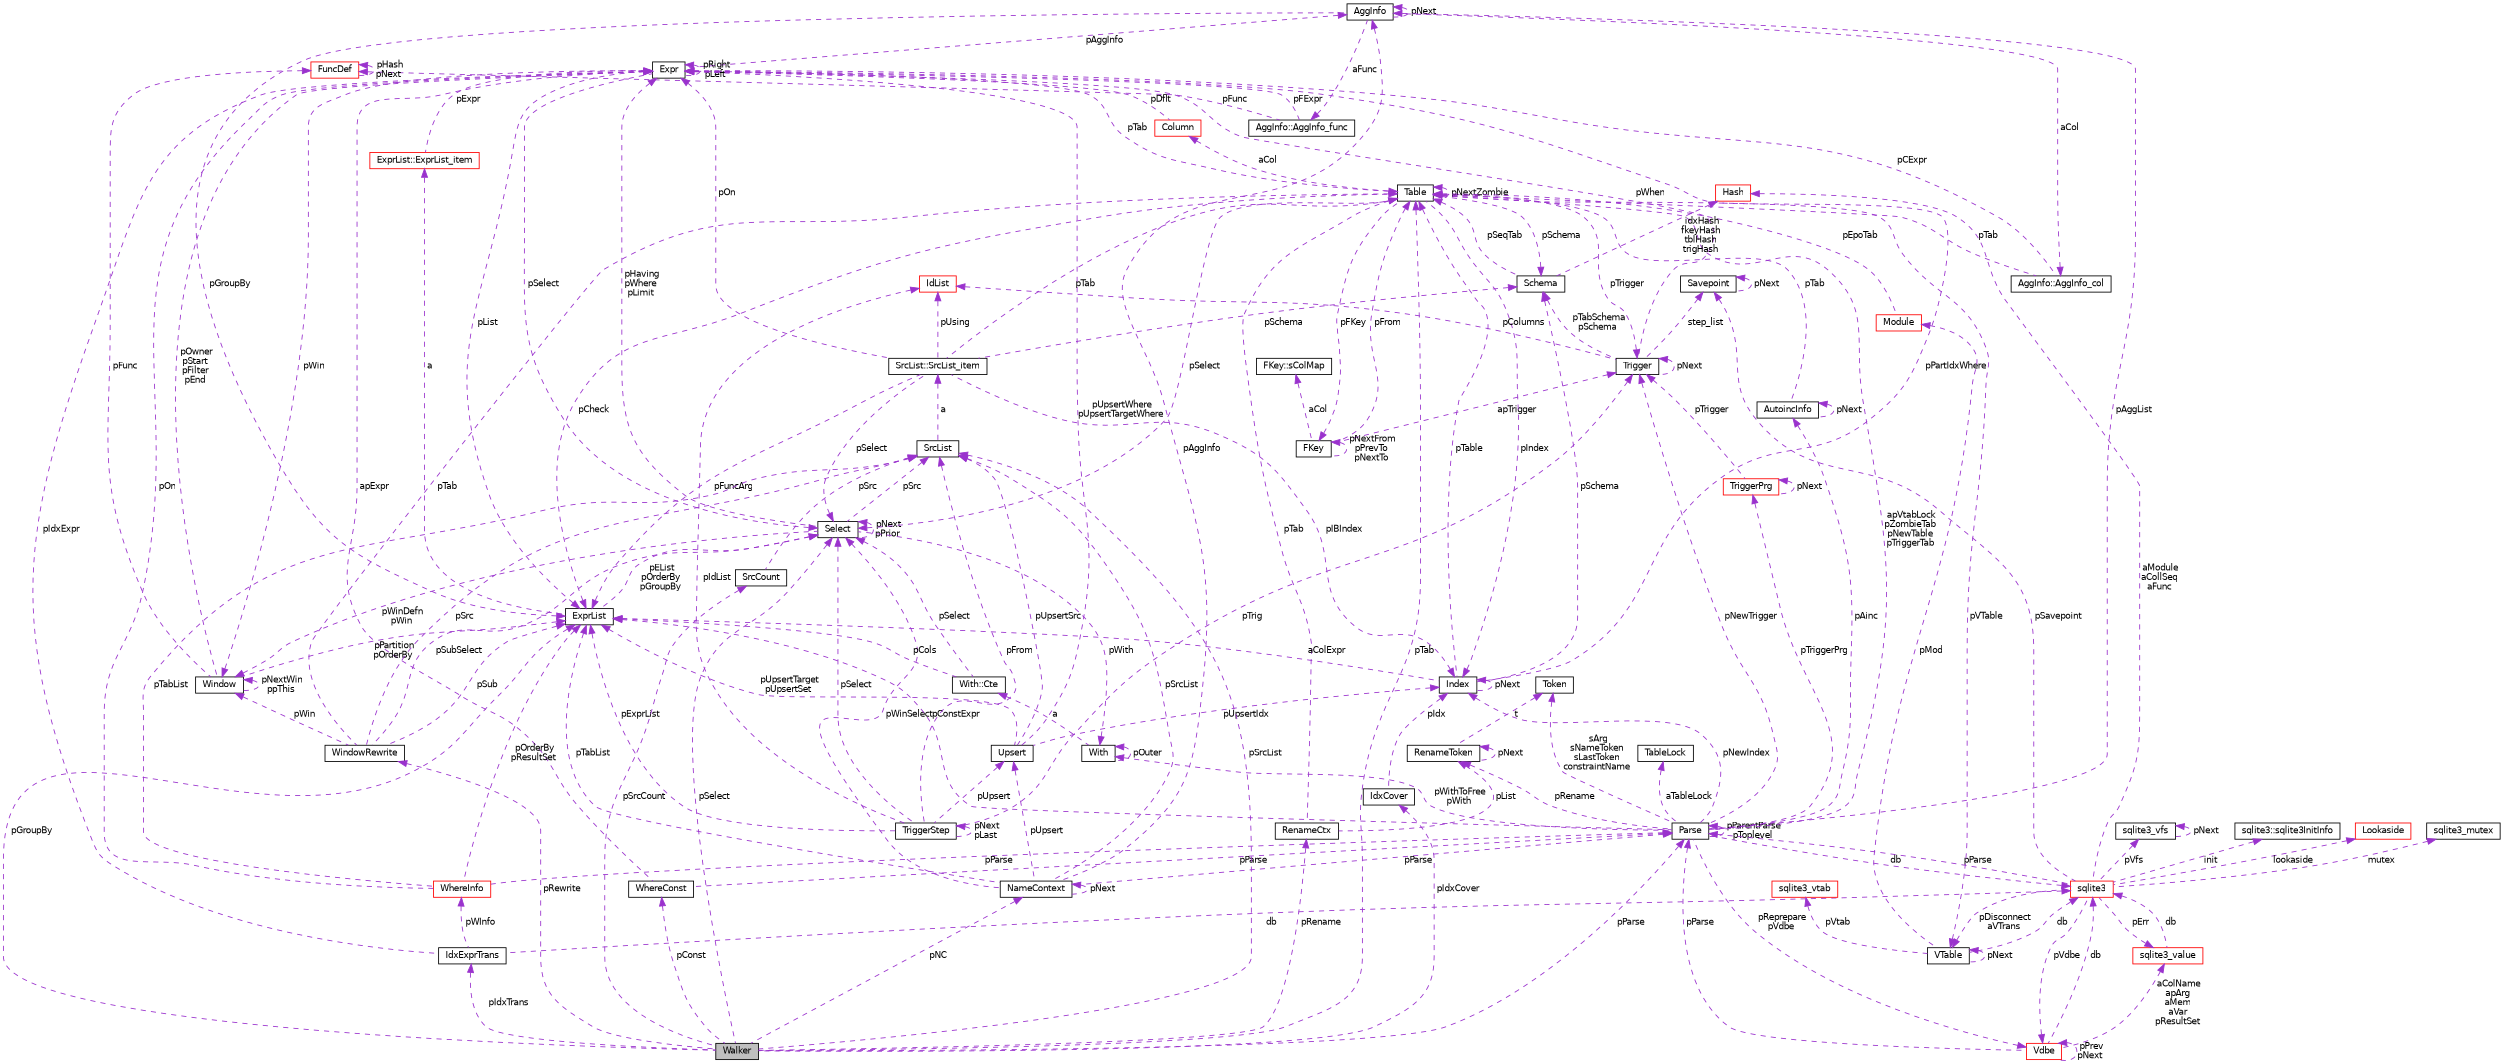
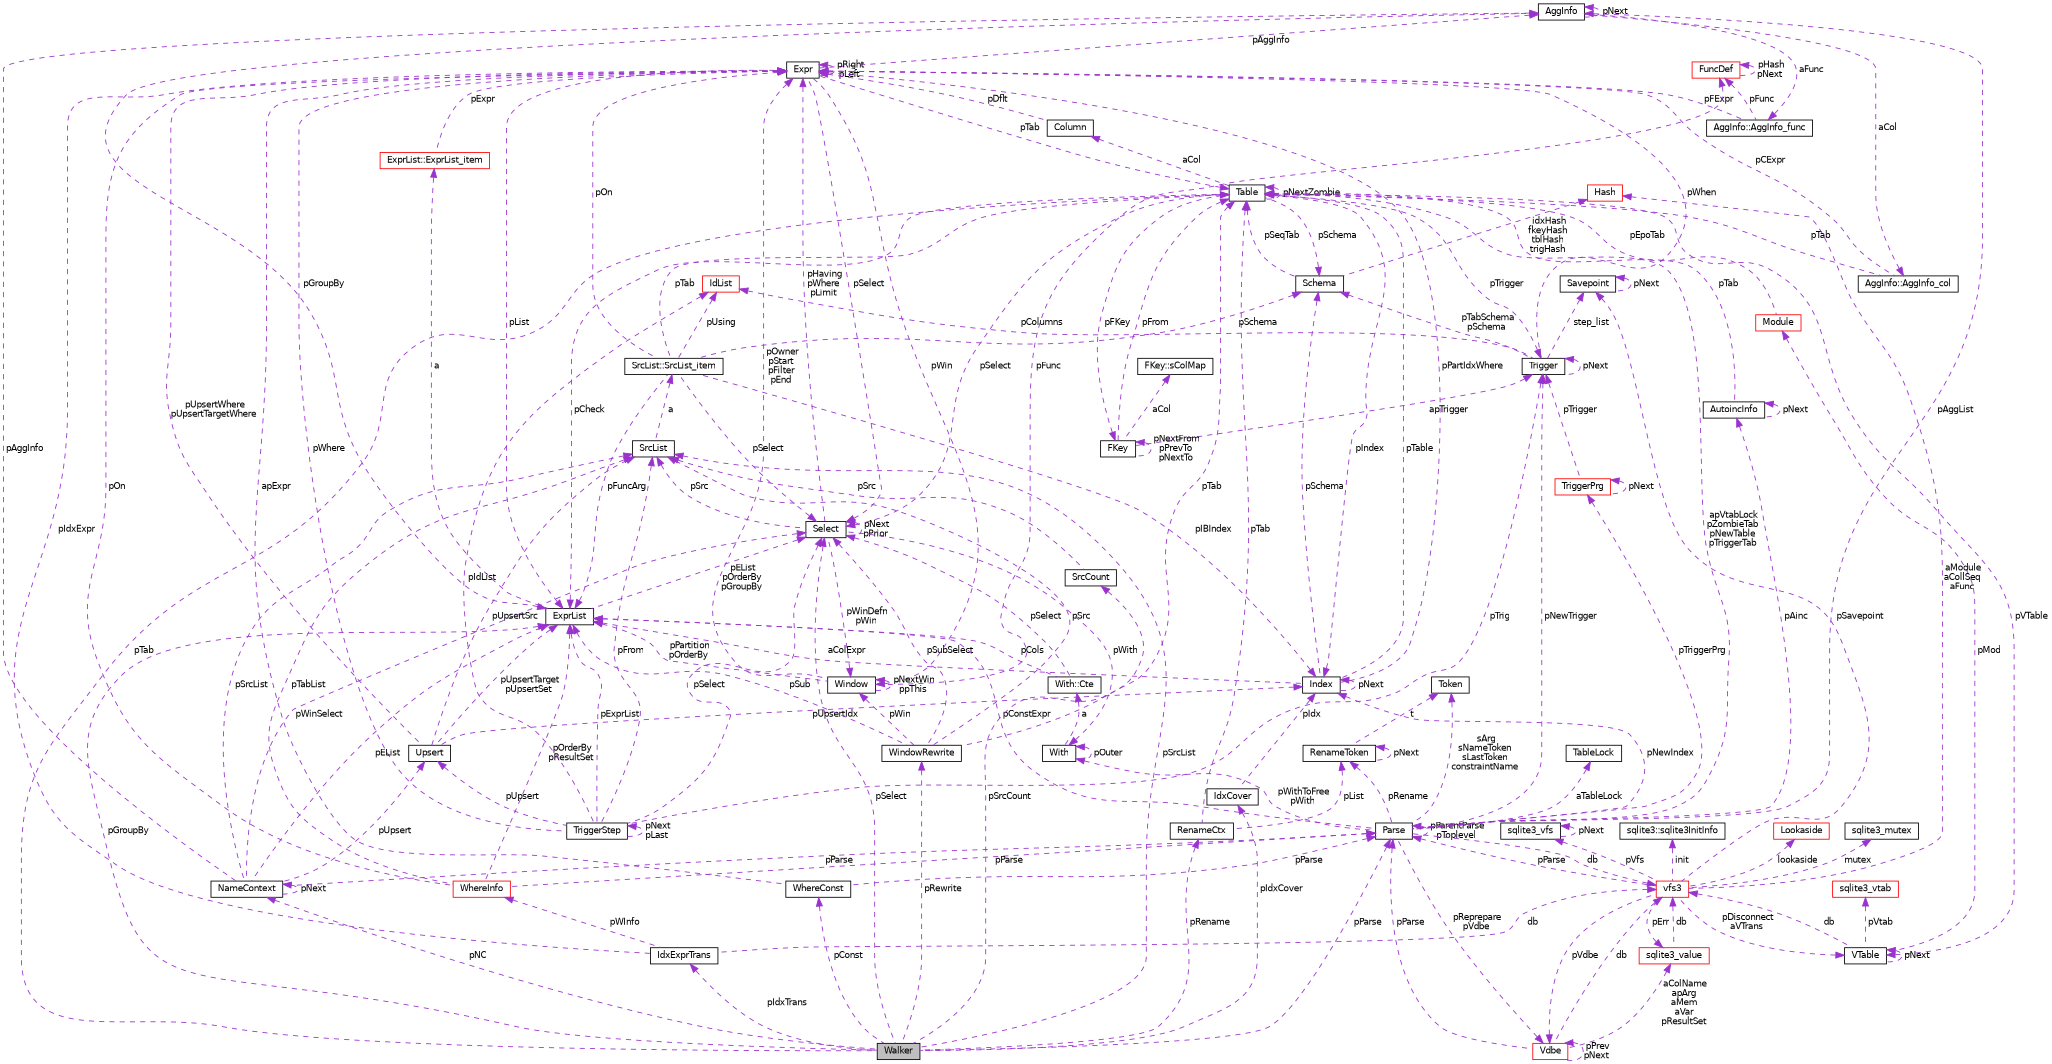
(1178, 128) -> (1070, 128)
none -> (299, 271)
(592, 753) -> (387, 753)
(2092, 889) -> (1672, 889)
